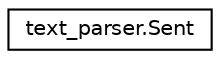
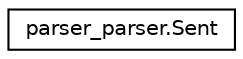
(110, 30) -> (122, 30)
